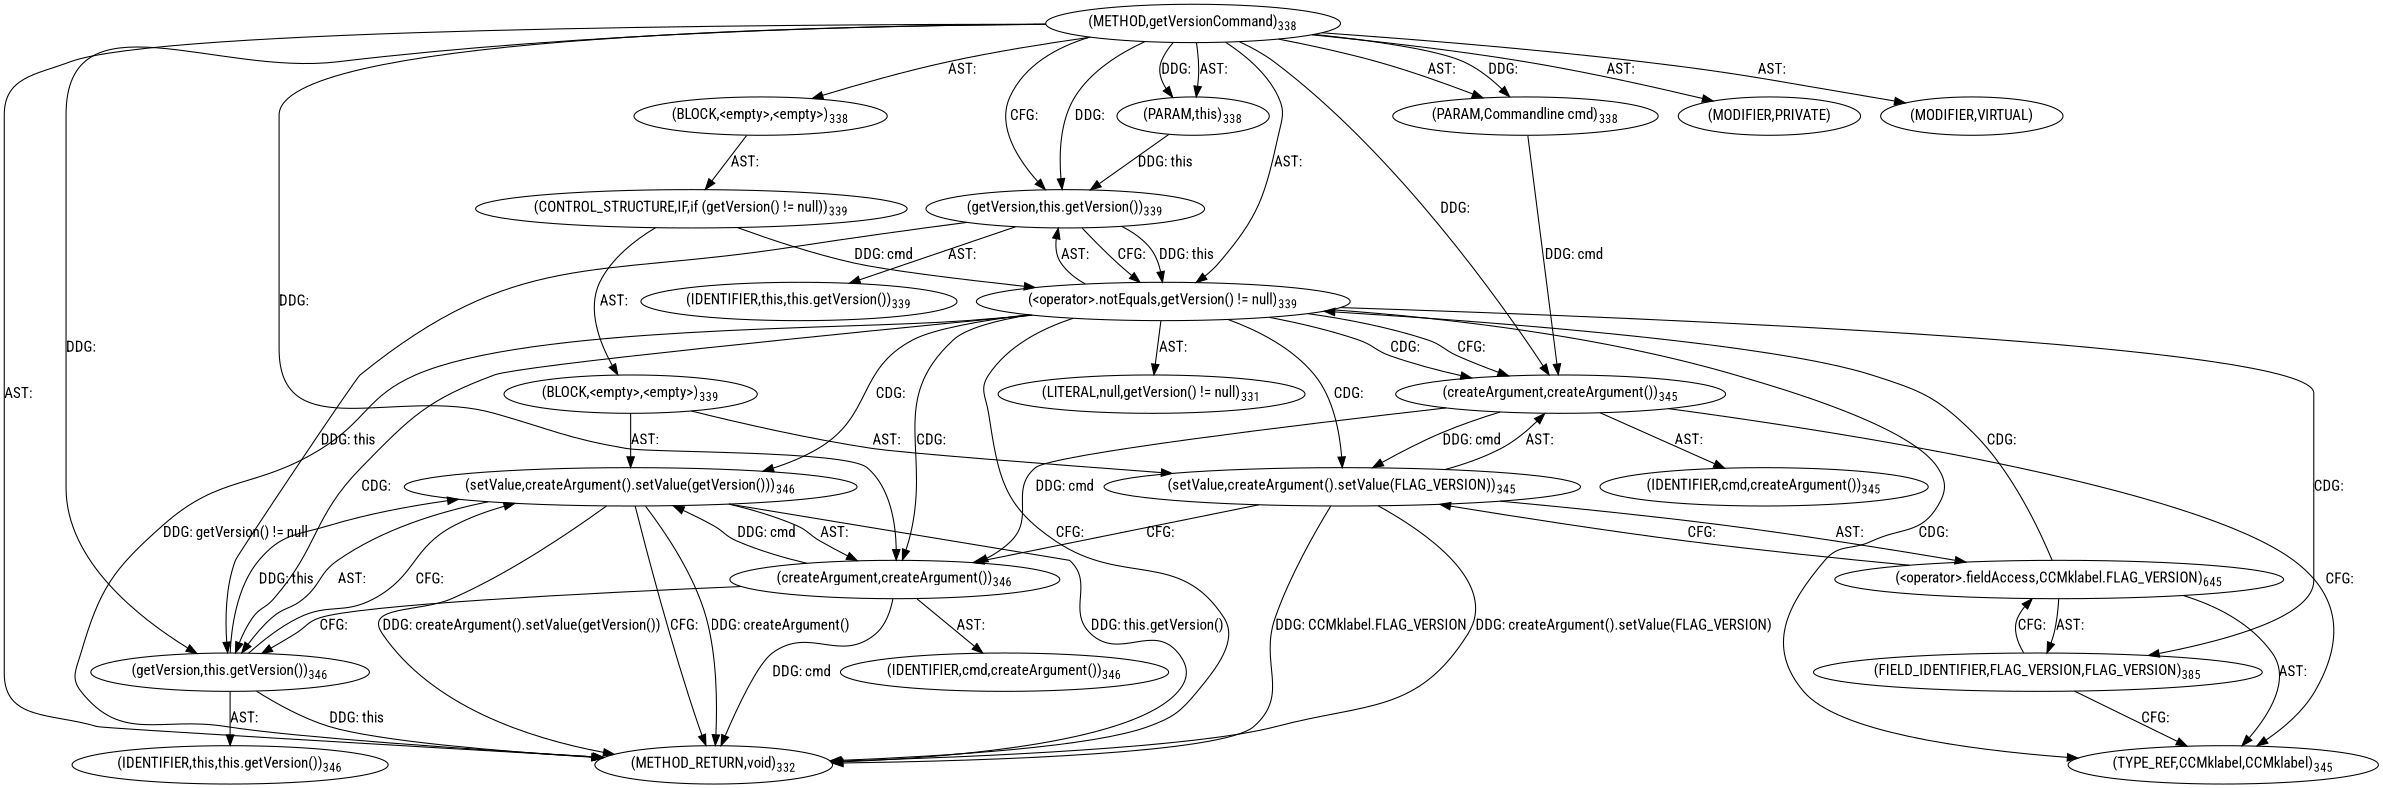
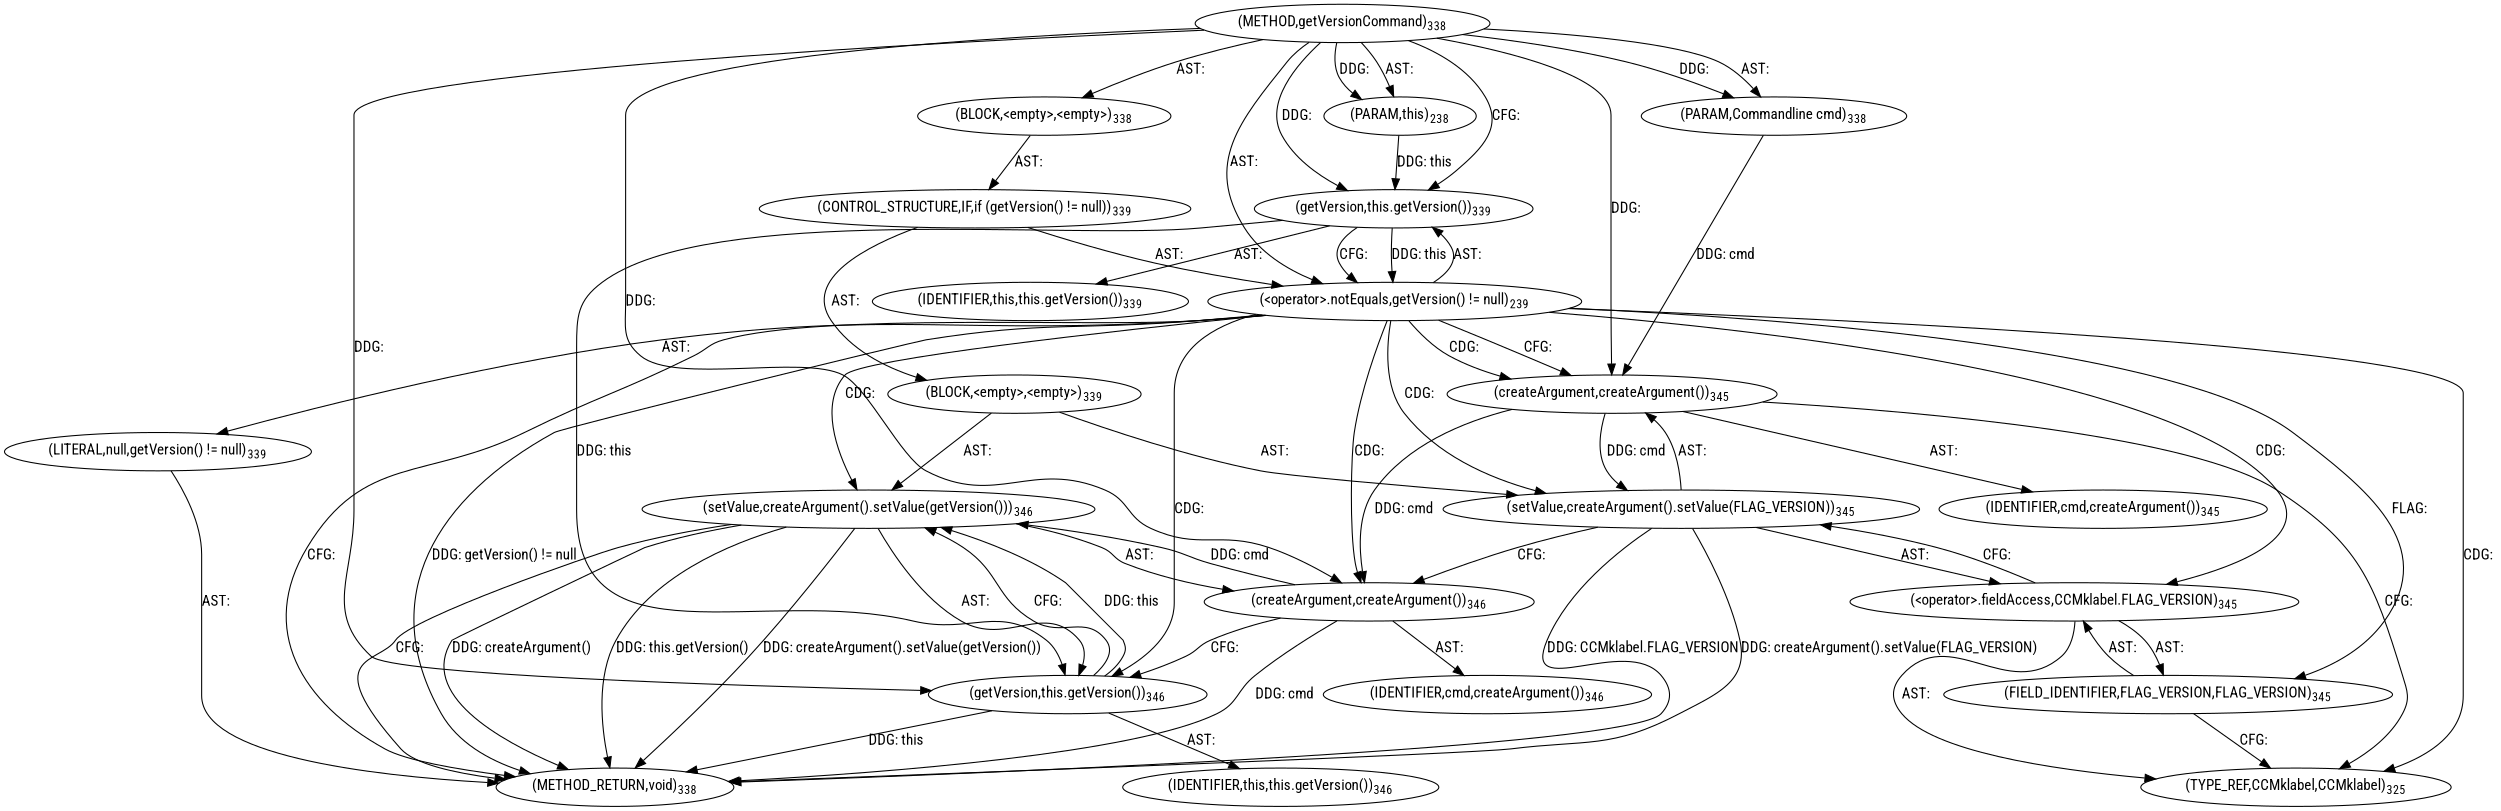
(1233, 115) -> (1440, 115)
(1769, 116) -> none
(1972, 116) -> none
(4, 167) -> (224, 728)
(884, 255) -> (1171, 255)
(1288, 300) -> (1520, 300)
(1739, 349) -> (2005, 375)
(1251, 393) -> (258, 450)
(2330, 487) -> (2412, 509)
(2213, 578) -> (2228, 600)
(2034, 626) -> (2124, 648)
(2192, 671) -> (2322, 693)
(787, 763) -> (688, 786)
(2324, 763) -> (2397, 786)
